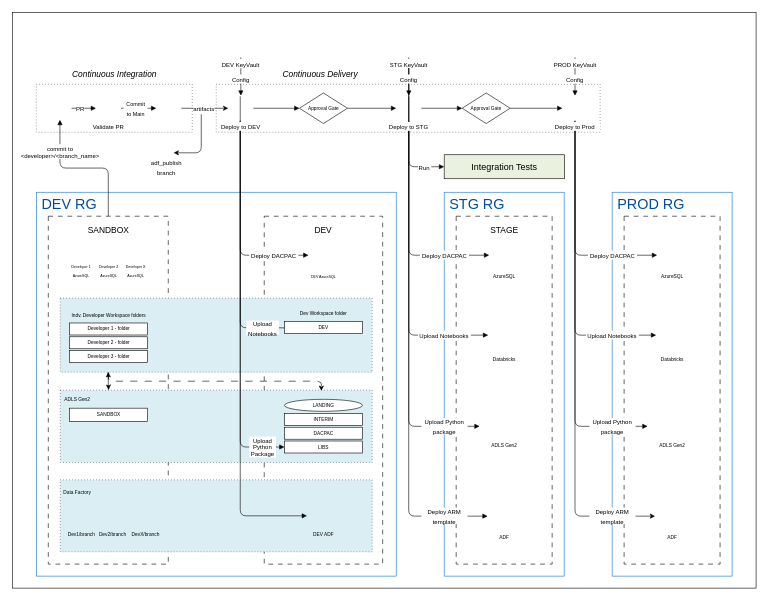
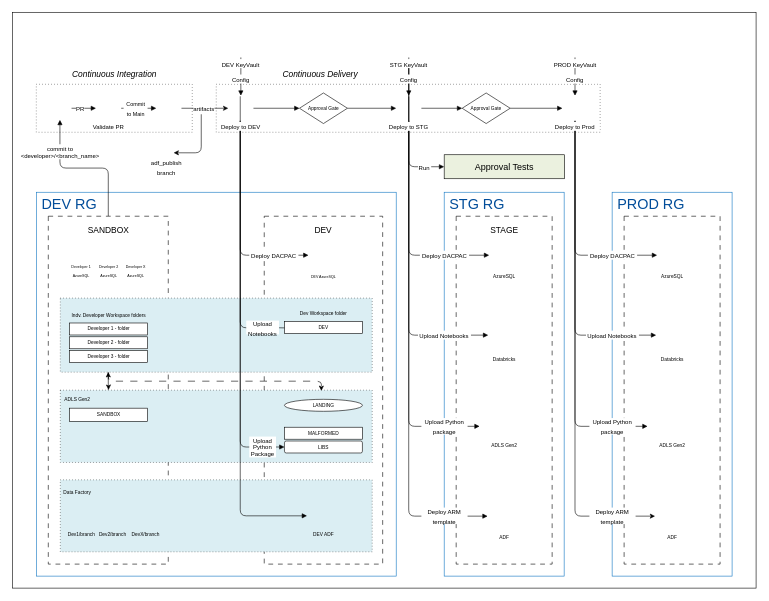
(505, 167) -> (505, 167)
(324, 420) -> none
(324, 434) -> (324, 434)
(324, 447) -> (324, 447)
